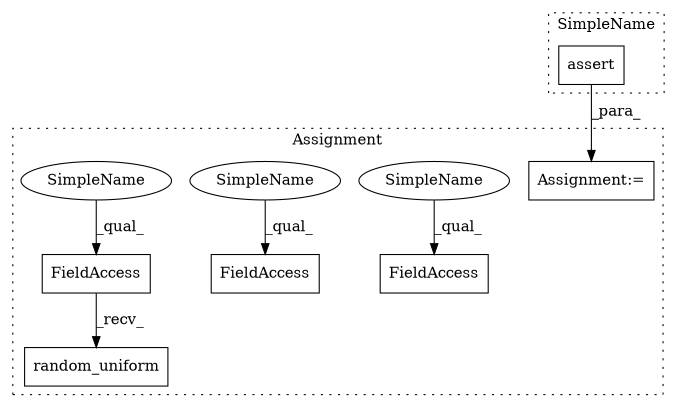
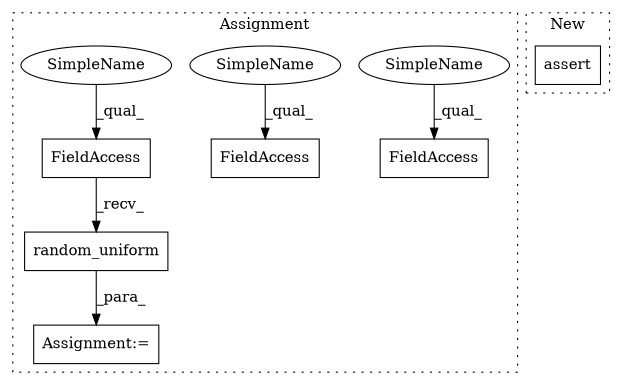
(606, 25) -> (568, 25)
(591, 117) -> (96, 292)
